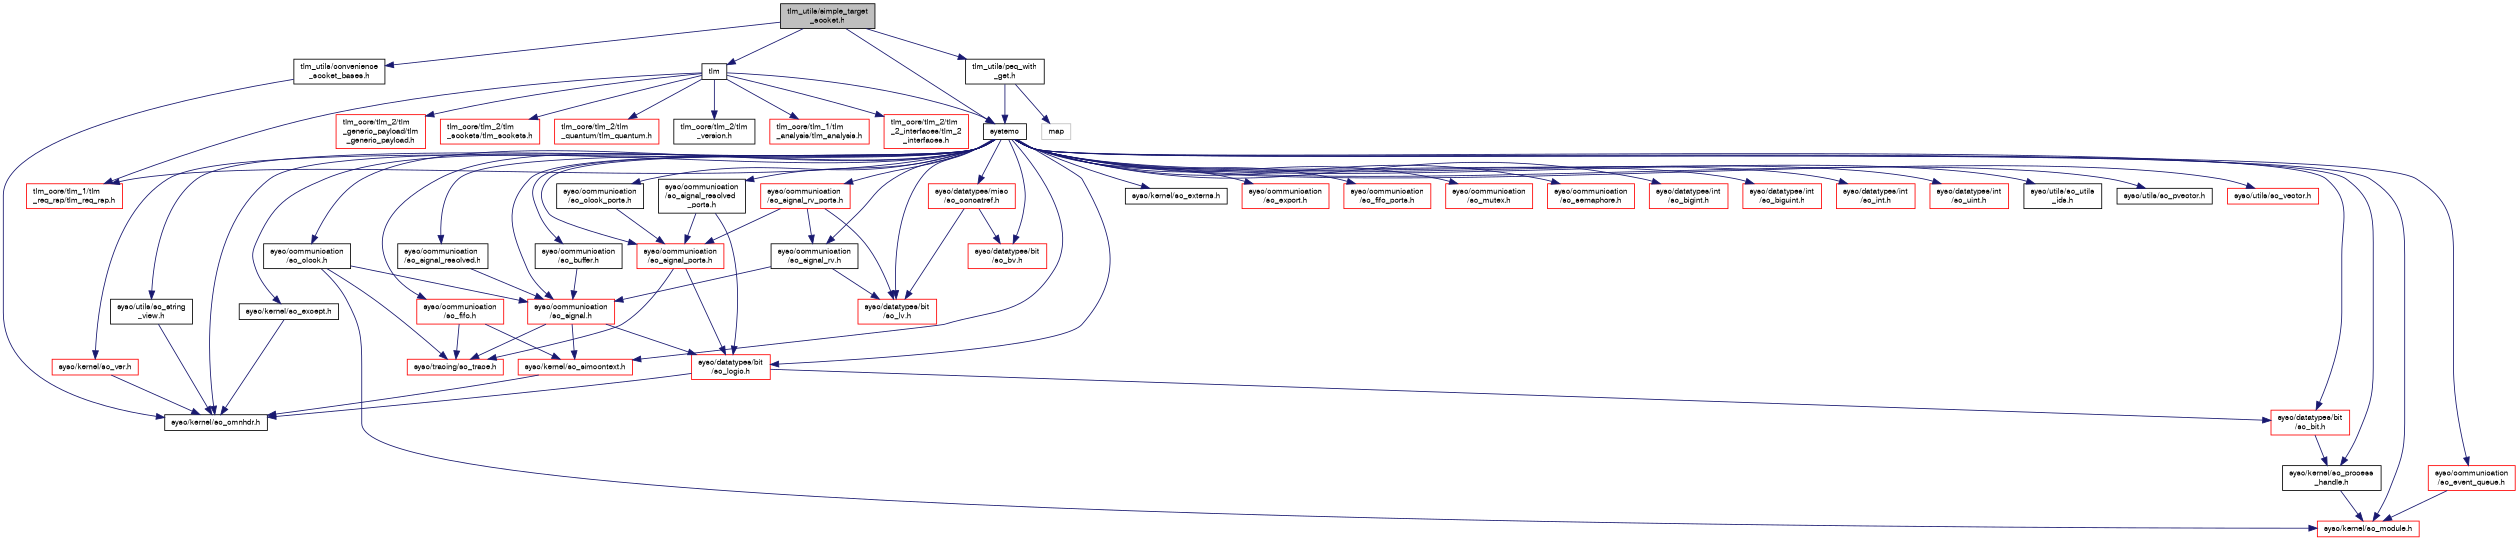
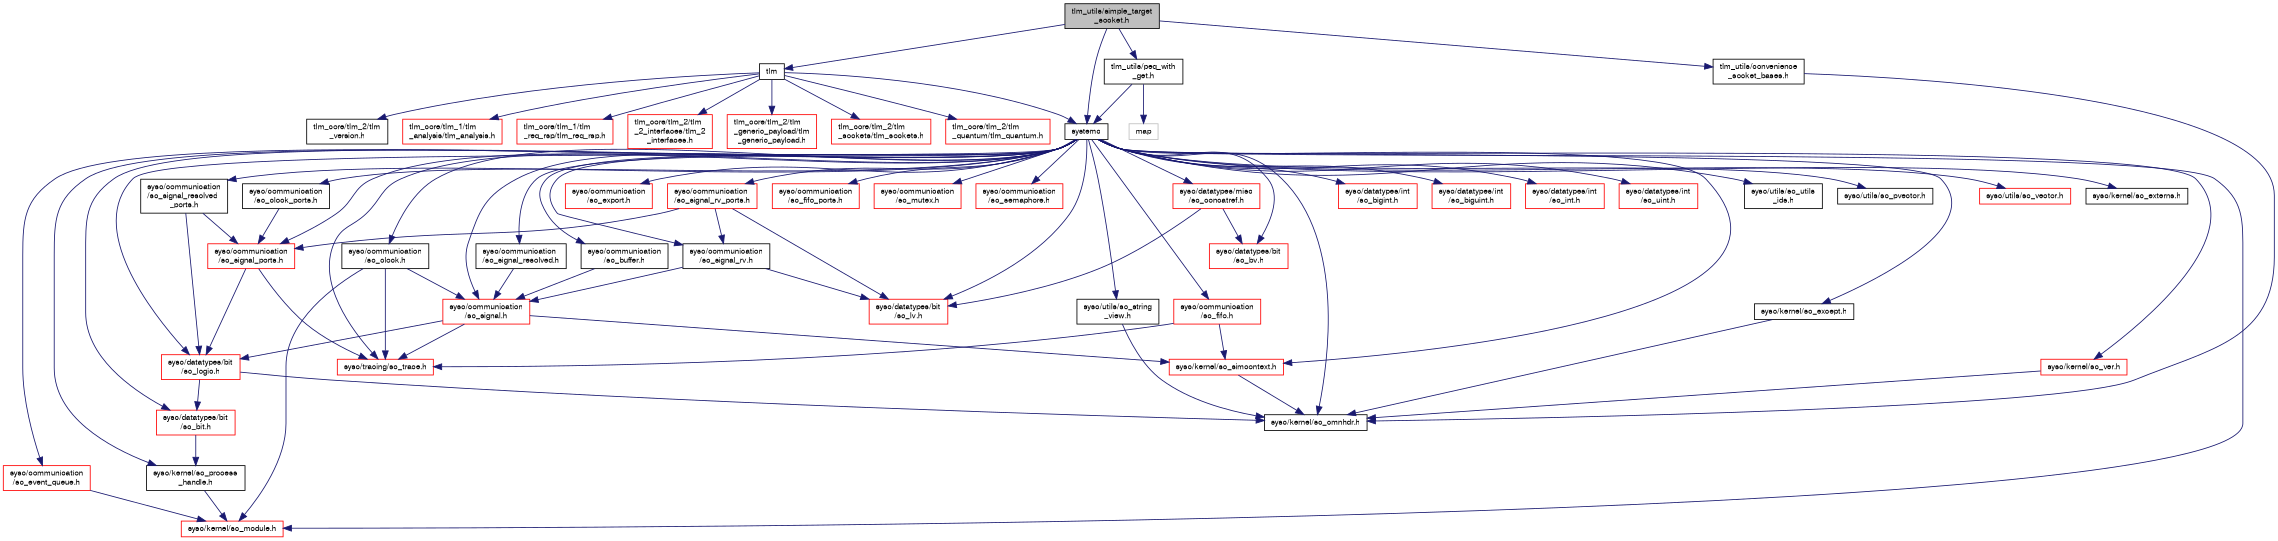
(581, 173) -> (631, 154)
